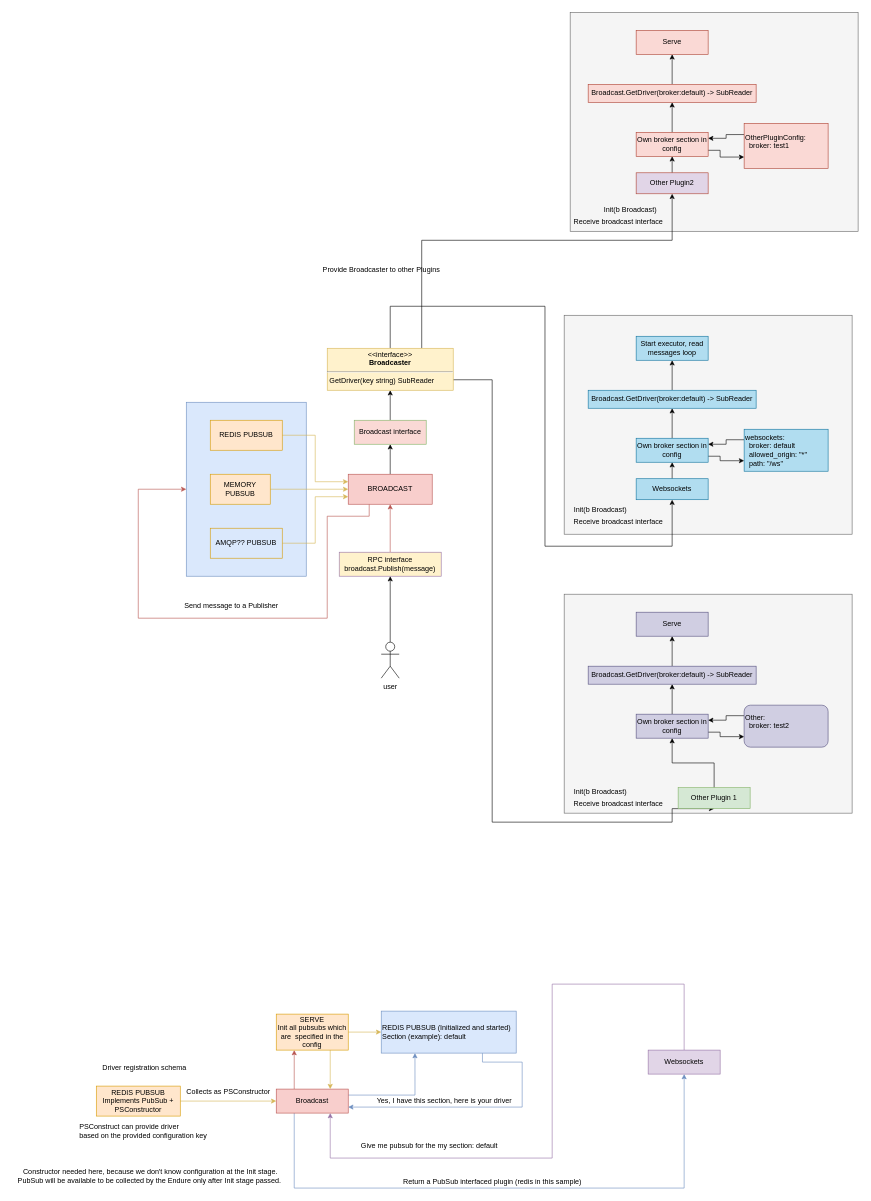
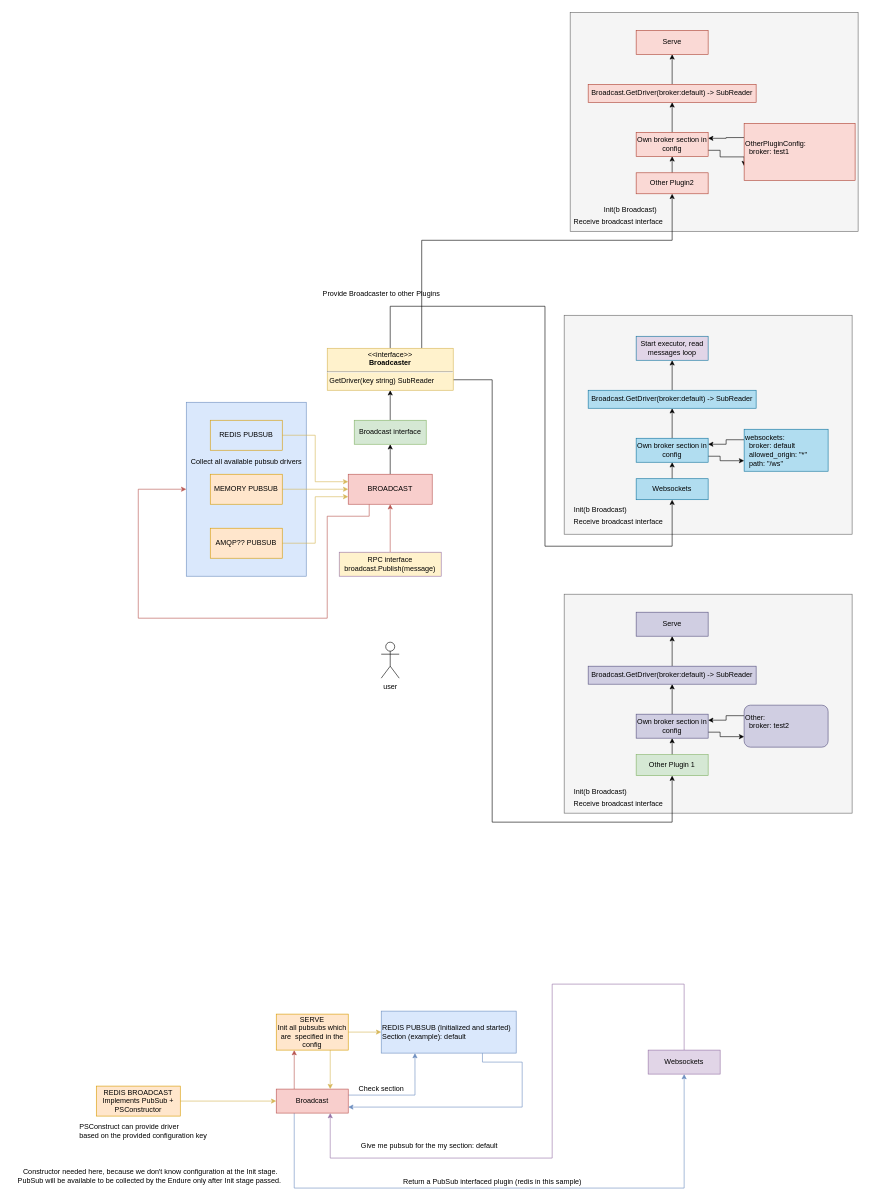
(786, 146) -> (800, 152)
(672, 183) -> (672, 183)
(381, 270) -> (381, 294)
(672, 348) -> (672, 348)
(390, 432) -> (390, 432)
(246, 435) -> (246, 435)
none -> (246, 462)
(240, 489) -> (246, 489)
(246, 543) -> (246, 543)
(390, 581) -> none
(231, 606) -> none
(714, 798) -> (672, 765)
(144, 1068) -> none
none -> (381, 1089)
(228, 1092) -> none
(138, 1101) -> (138, 1101)
(444, 1101) -> none
